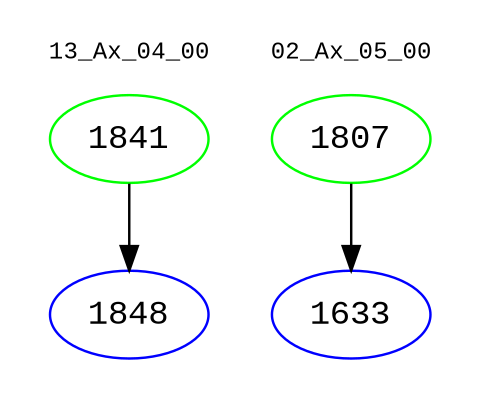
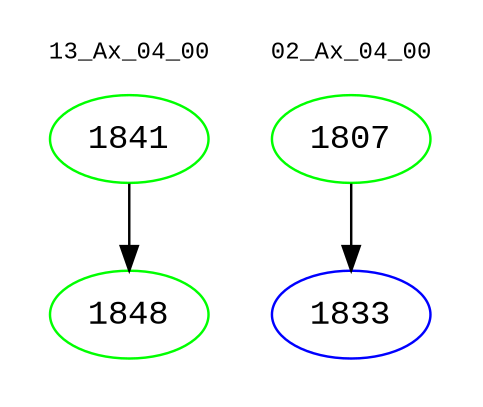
(352, 52) -> (352, 52)
(129, 315) -> (129, 315)
(351, 315) -> (351, 315)
